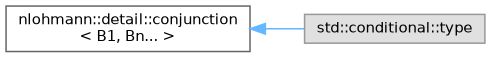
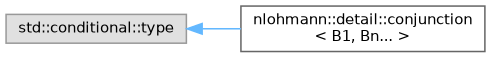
(285, 29) -> (222, 29)
